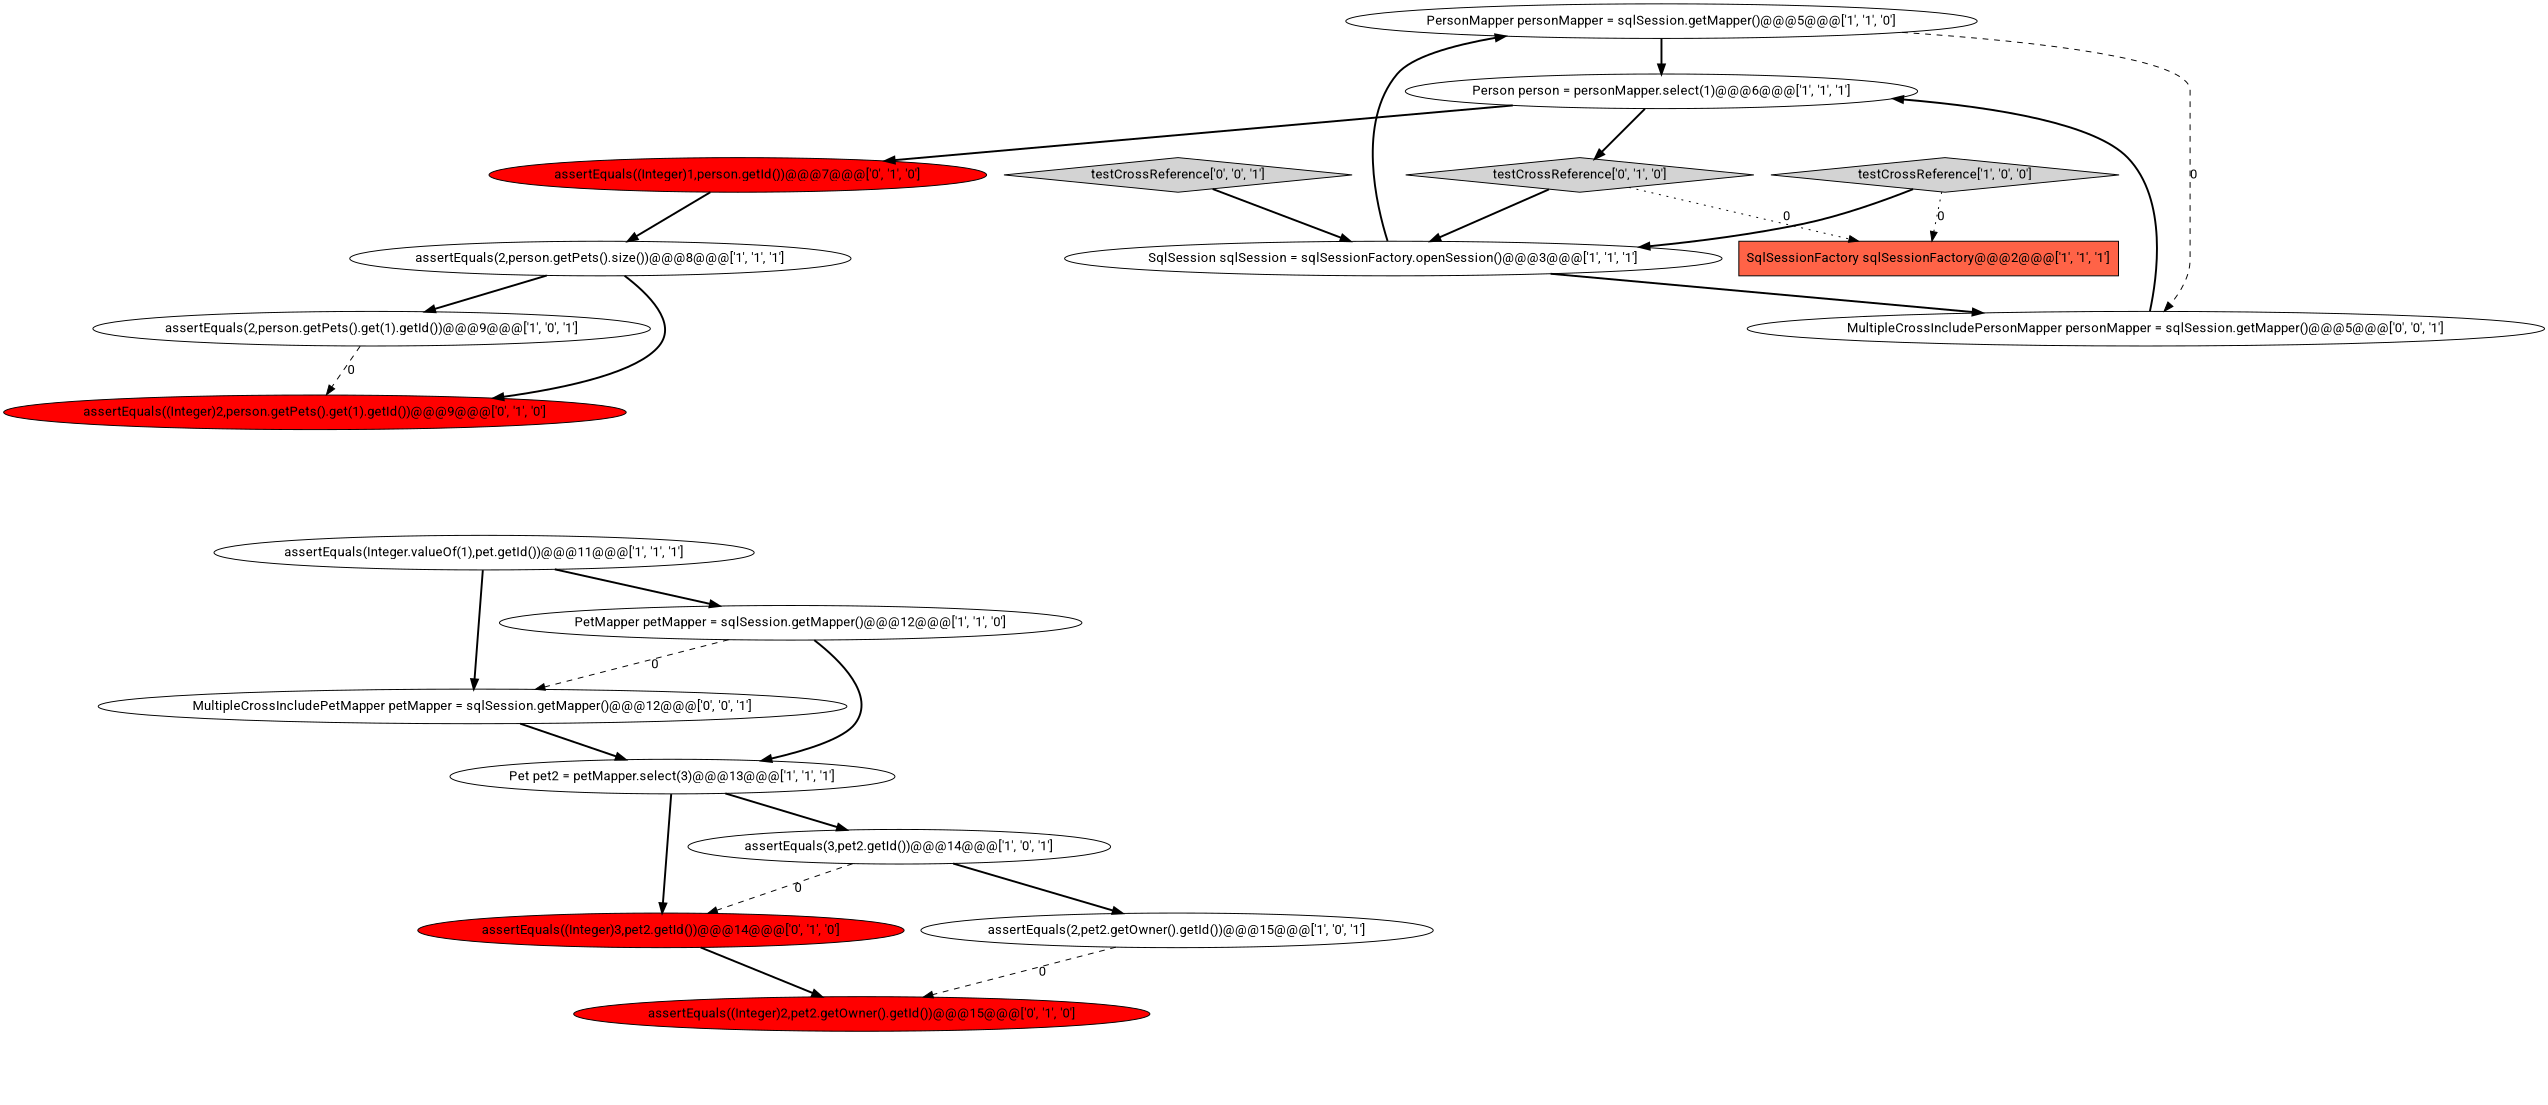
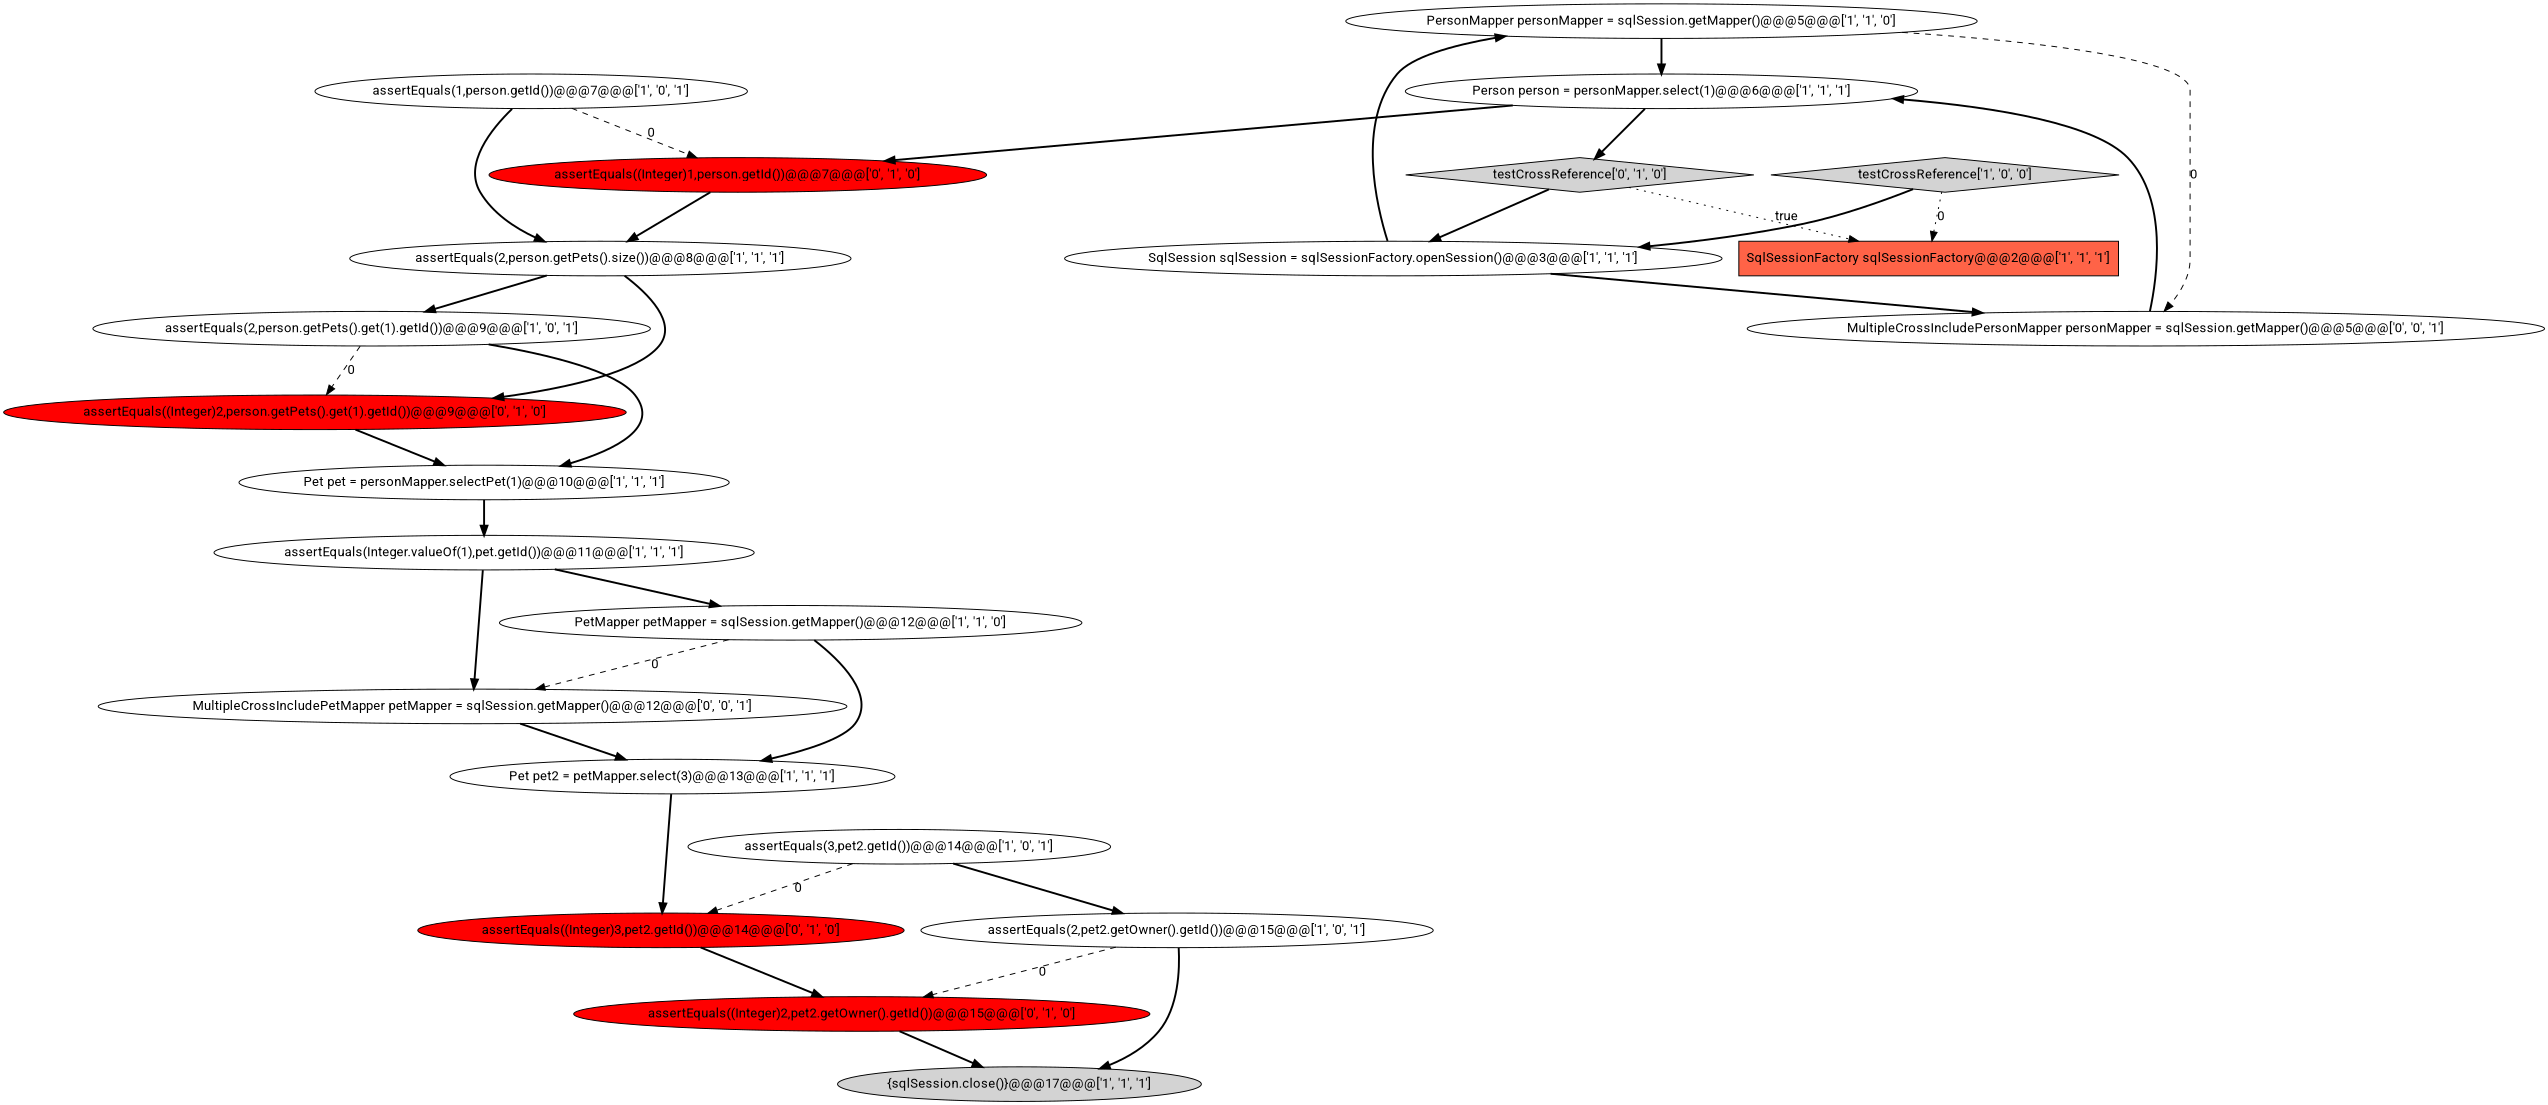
none -> (531, 91)
(1178, 175) -> none
(1787, 217) -> (1787, 217)
none -> (484, 482)
(781, 810) -> none
none -> (1019, 1084)
